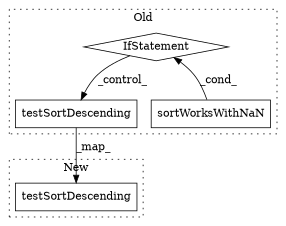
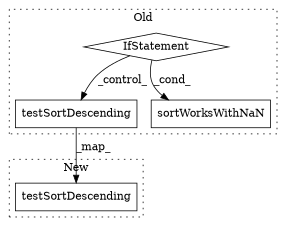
(197, 79) -> (151, 79)
